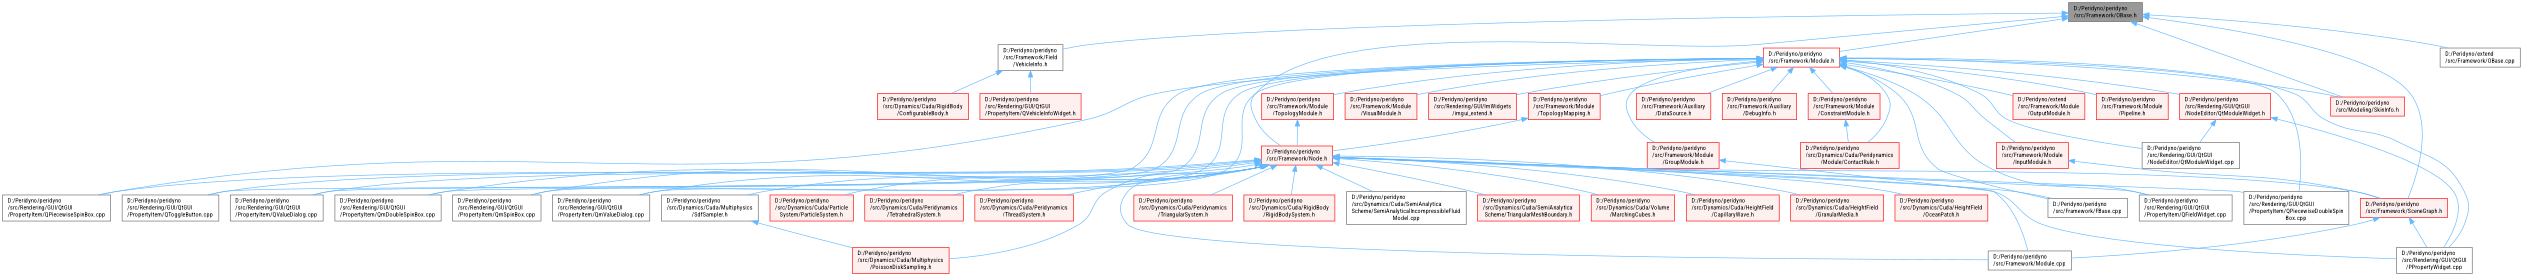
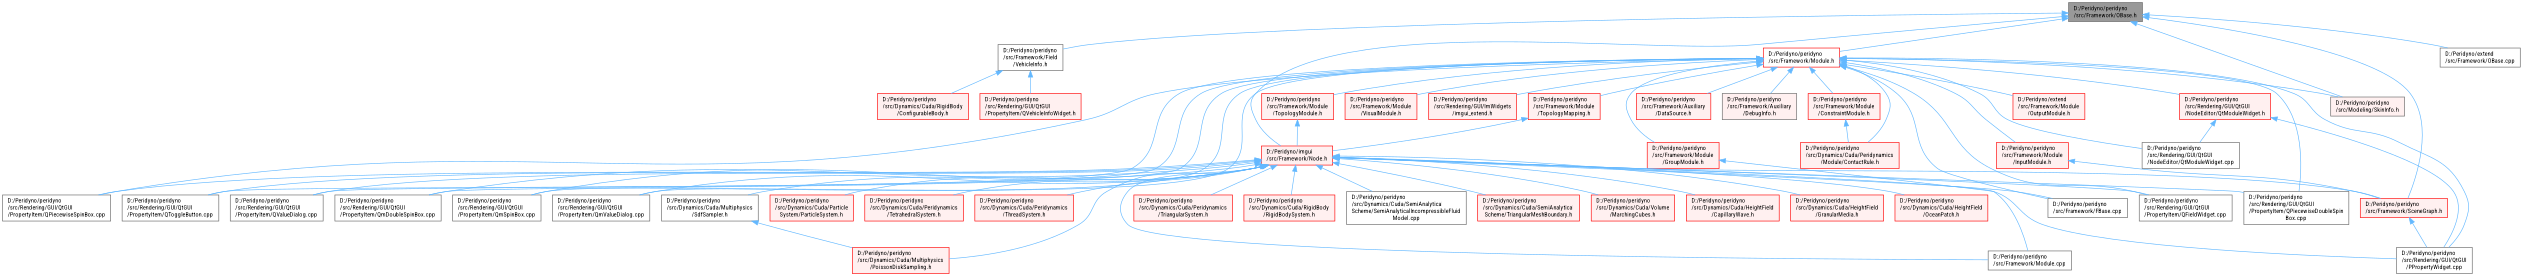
(1759, 107) -> (1759, 107)
(2132, 107) -> none
(2368, 107) -> (2368, 107)
(1297, 156) -> (1297, 156)
(2223, 245) -> none
